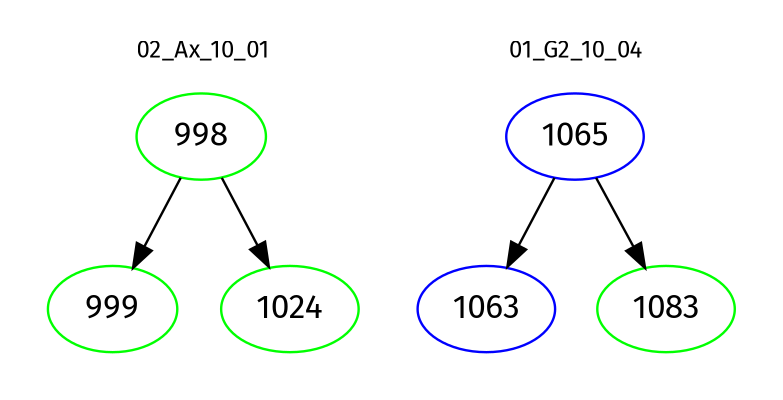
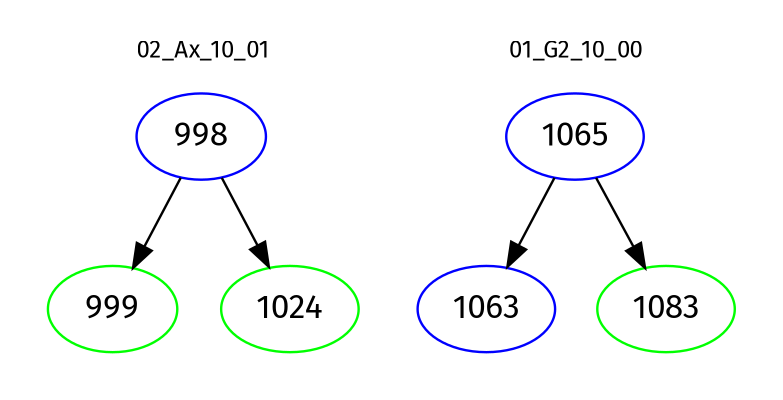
(576, 52) -> (576, 52)
(201, 137) -> (201, 137)
